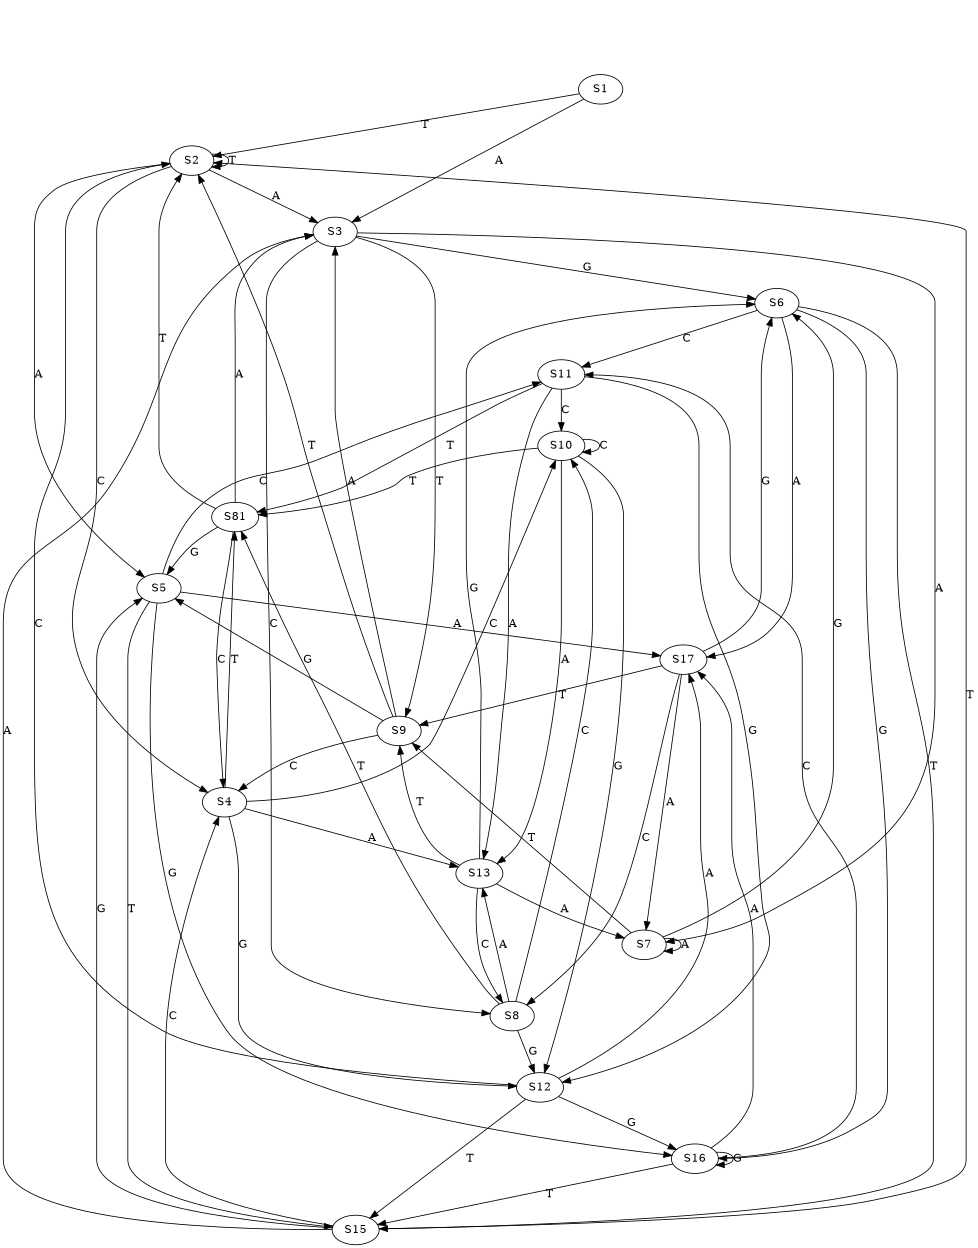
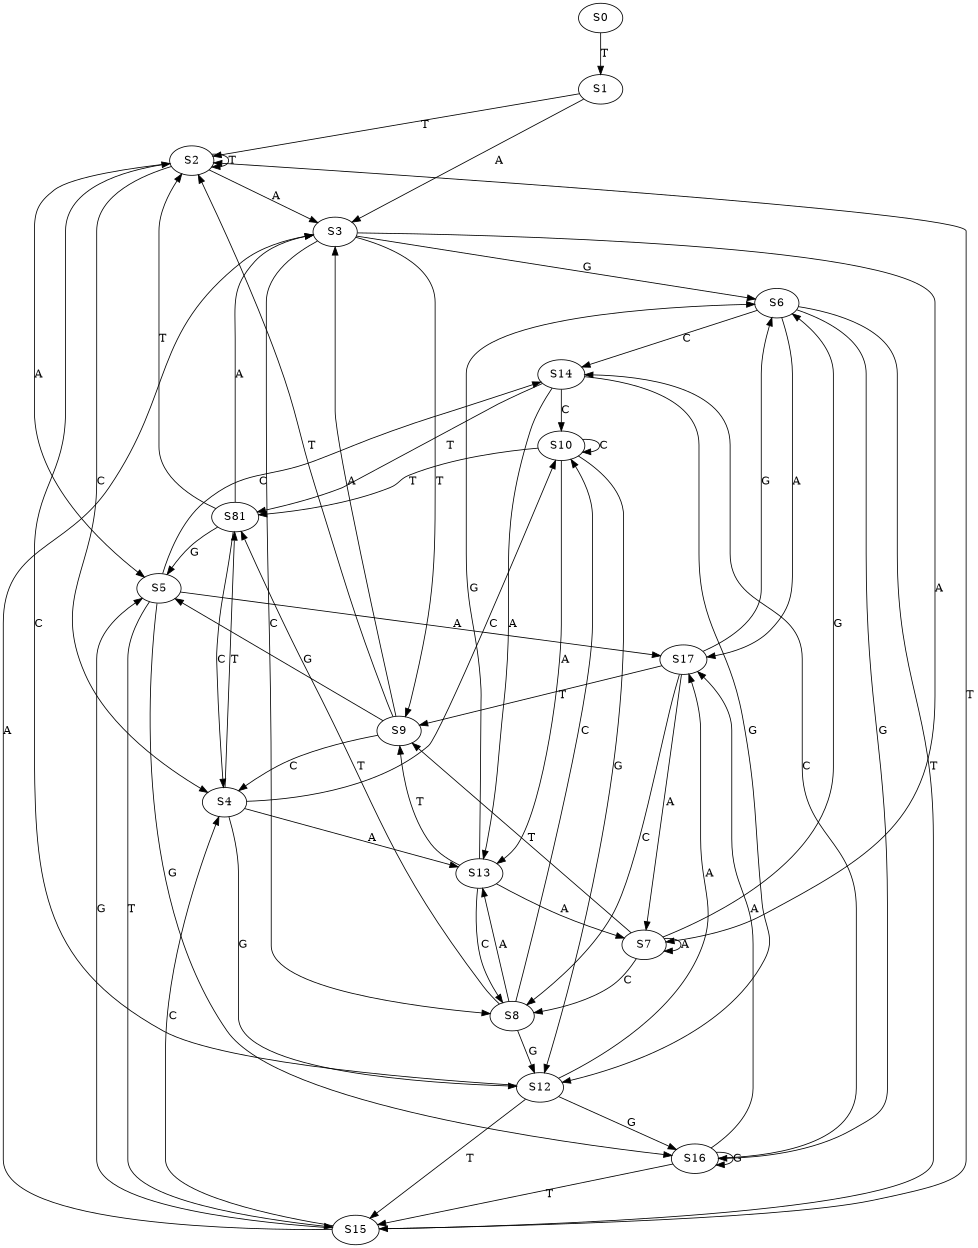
none -> (601, 18)
(561, 374) -> (561, 374)
none -> (595, 995)
